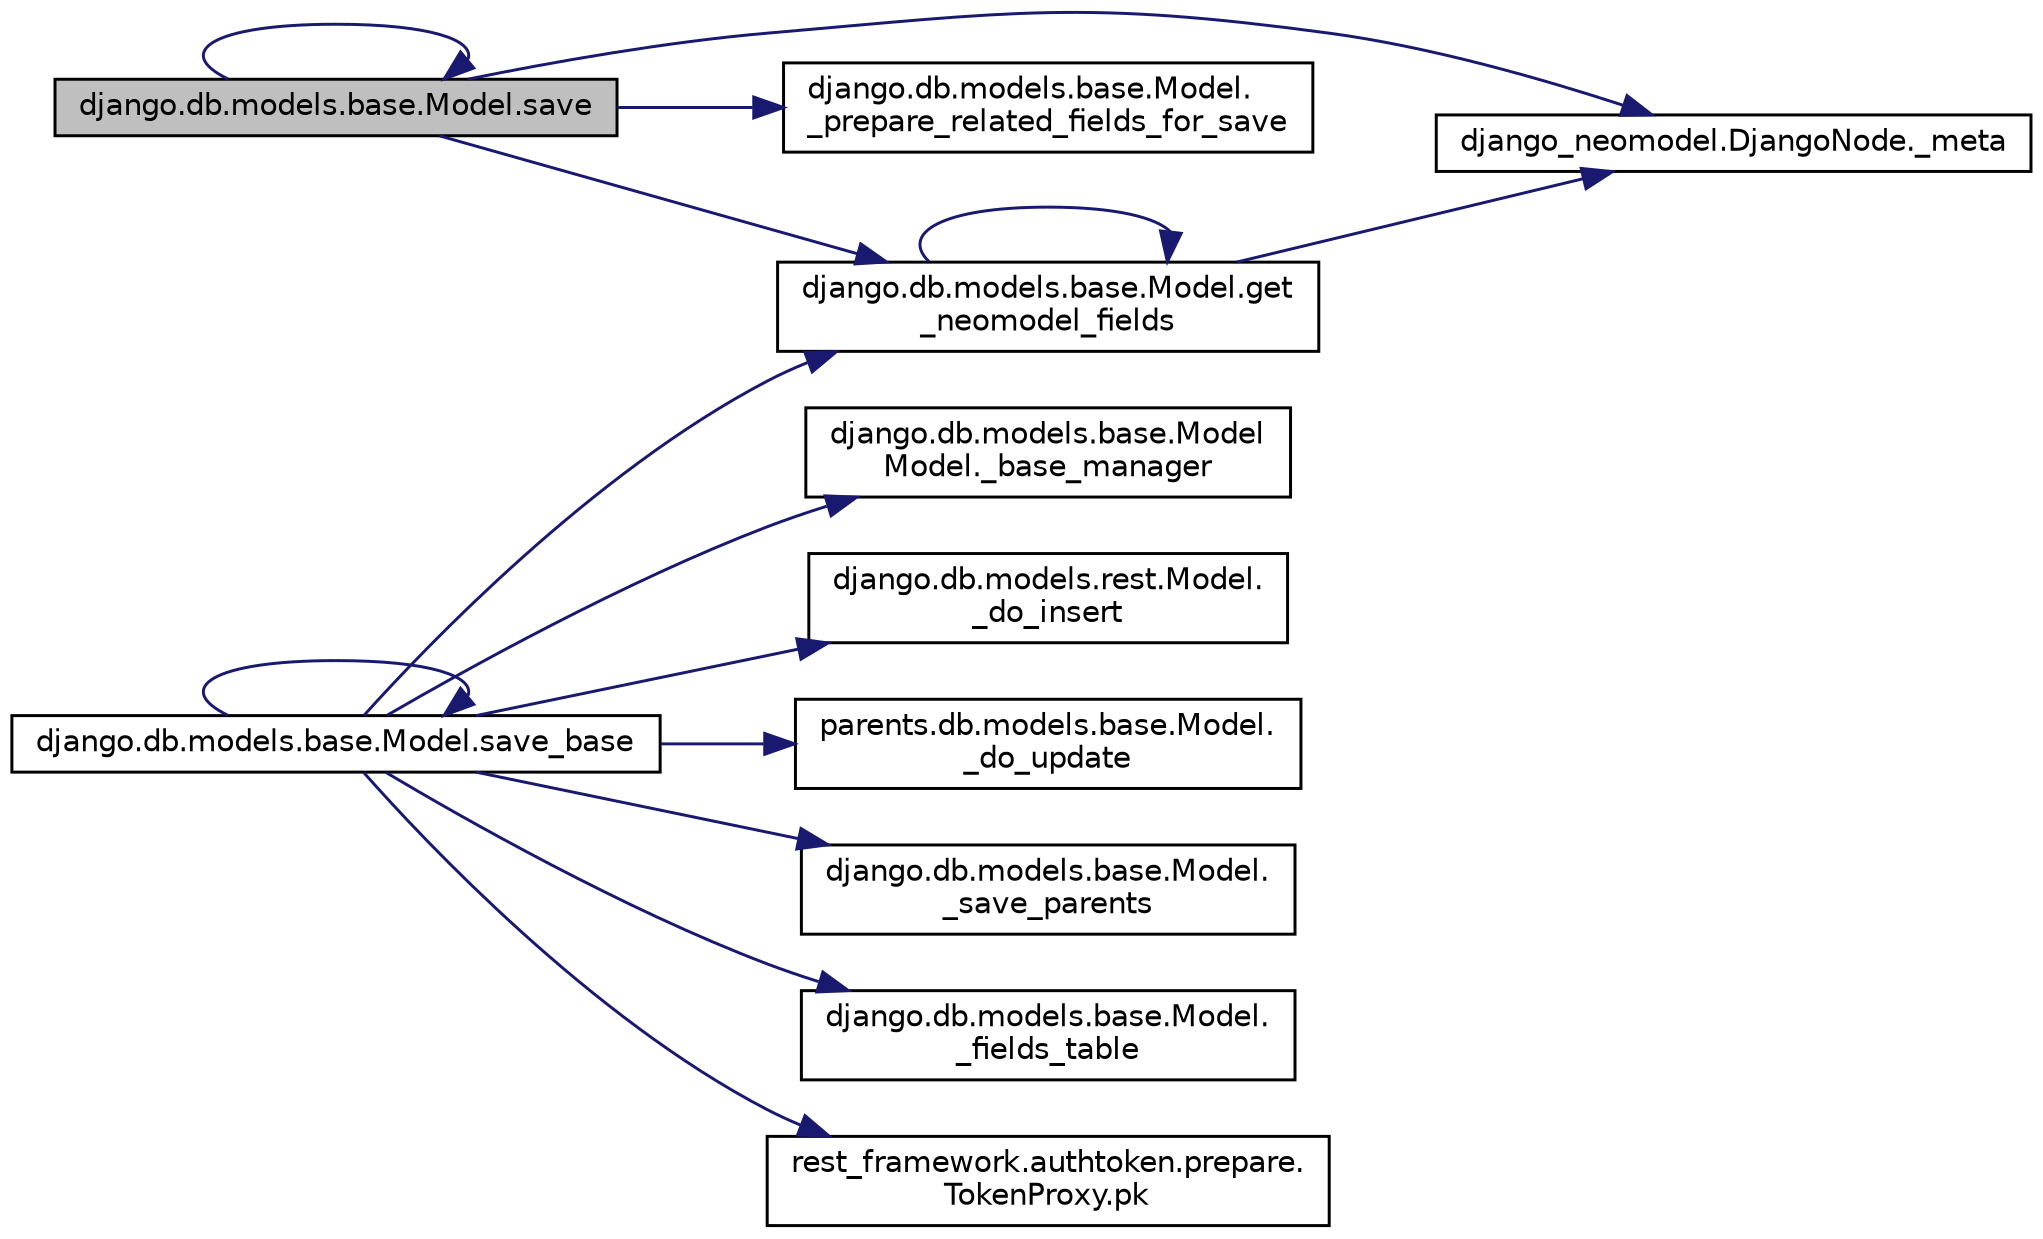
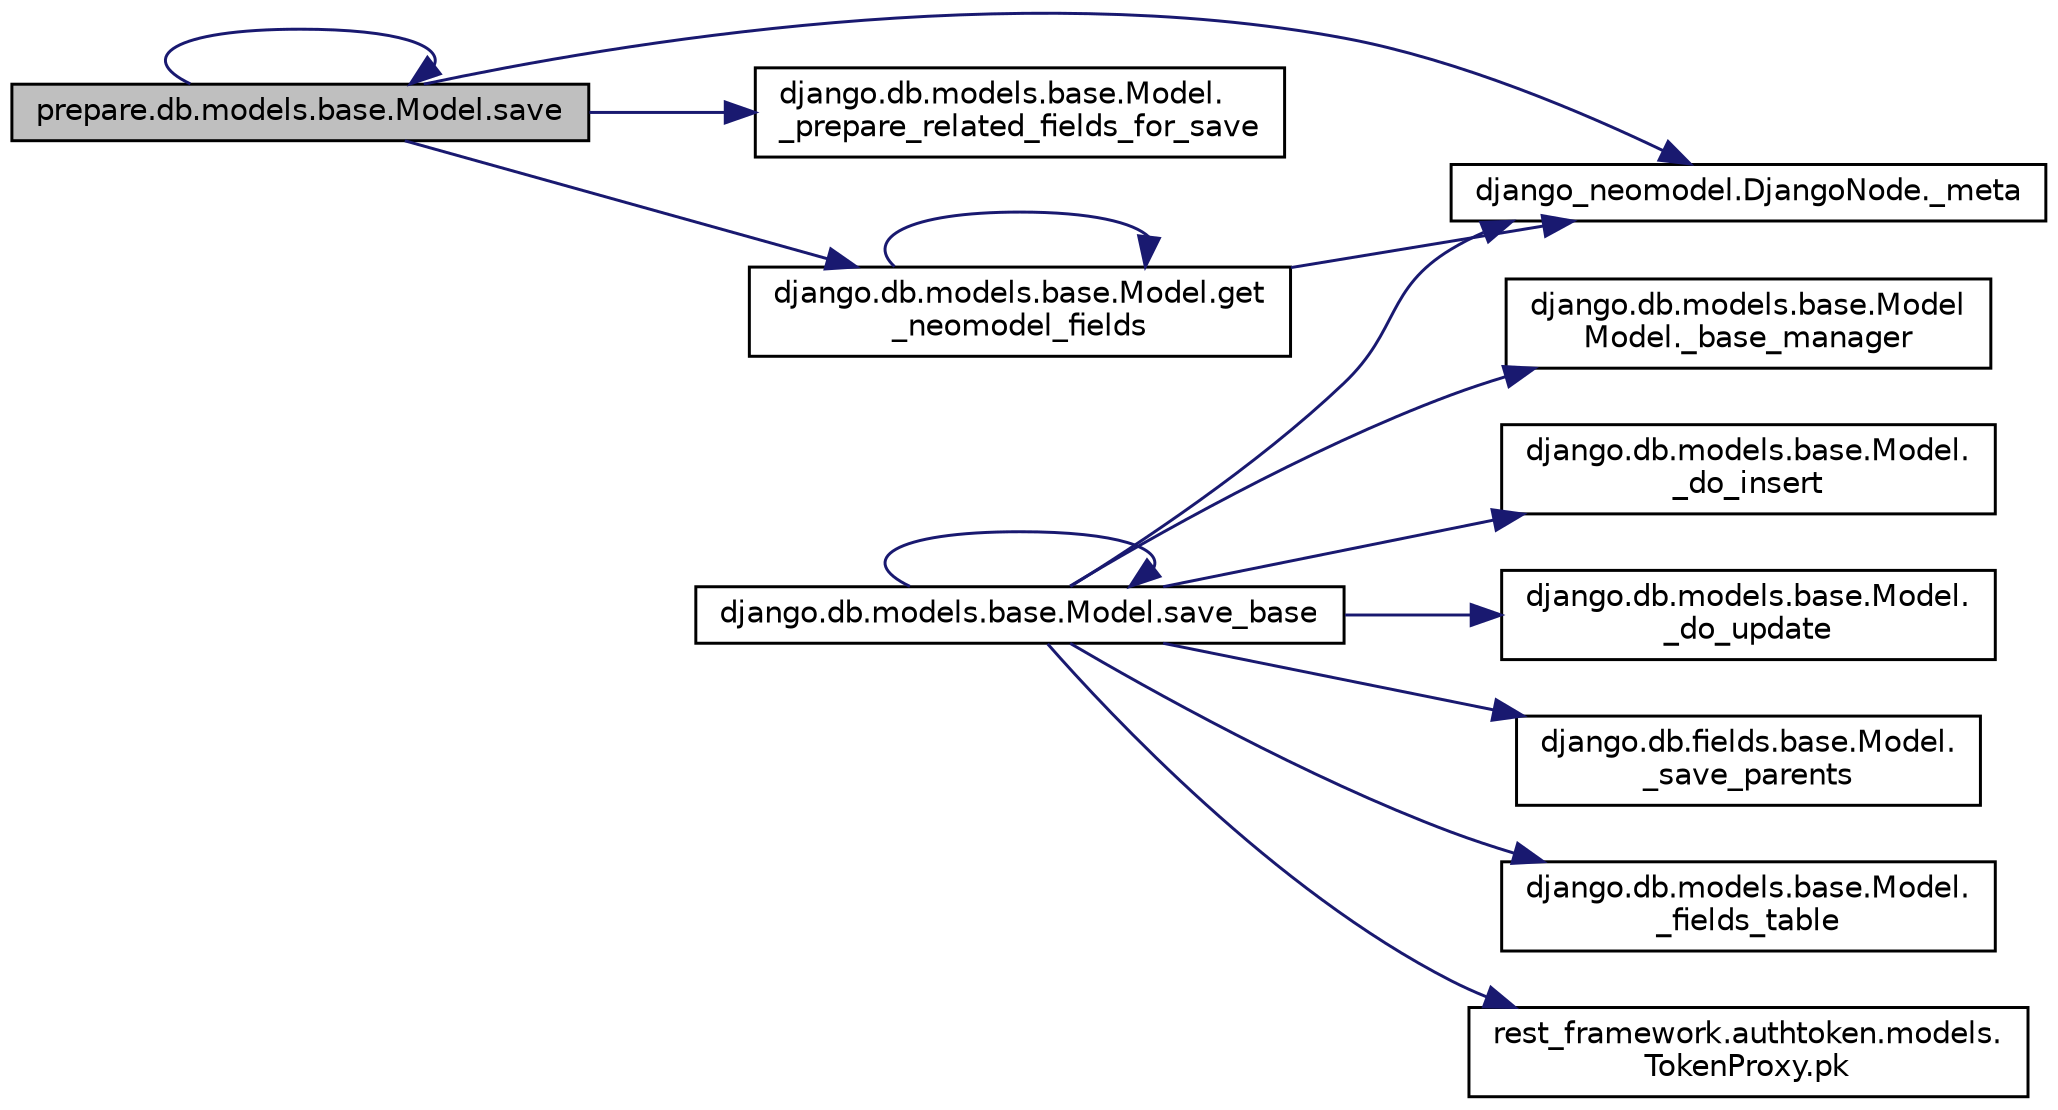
(336, 107) -> (300, 112)
(569, 517) -> (1295, 427)
(1048, 598) -> (1748, 469)
(1048, 744) -> (1748, 615)
(1048, 890) -> (1748, 761)
(1048, 1181) -> (1748, 1052)
